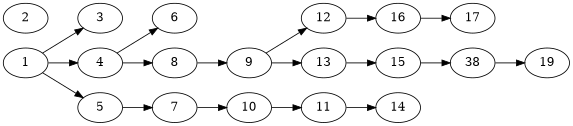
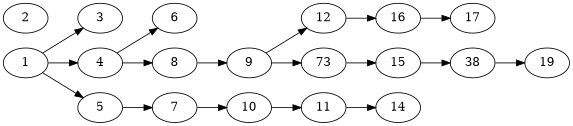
(324, 63) -> (324, 63)
